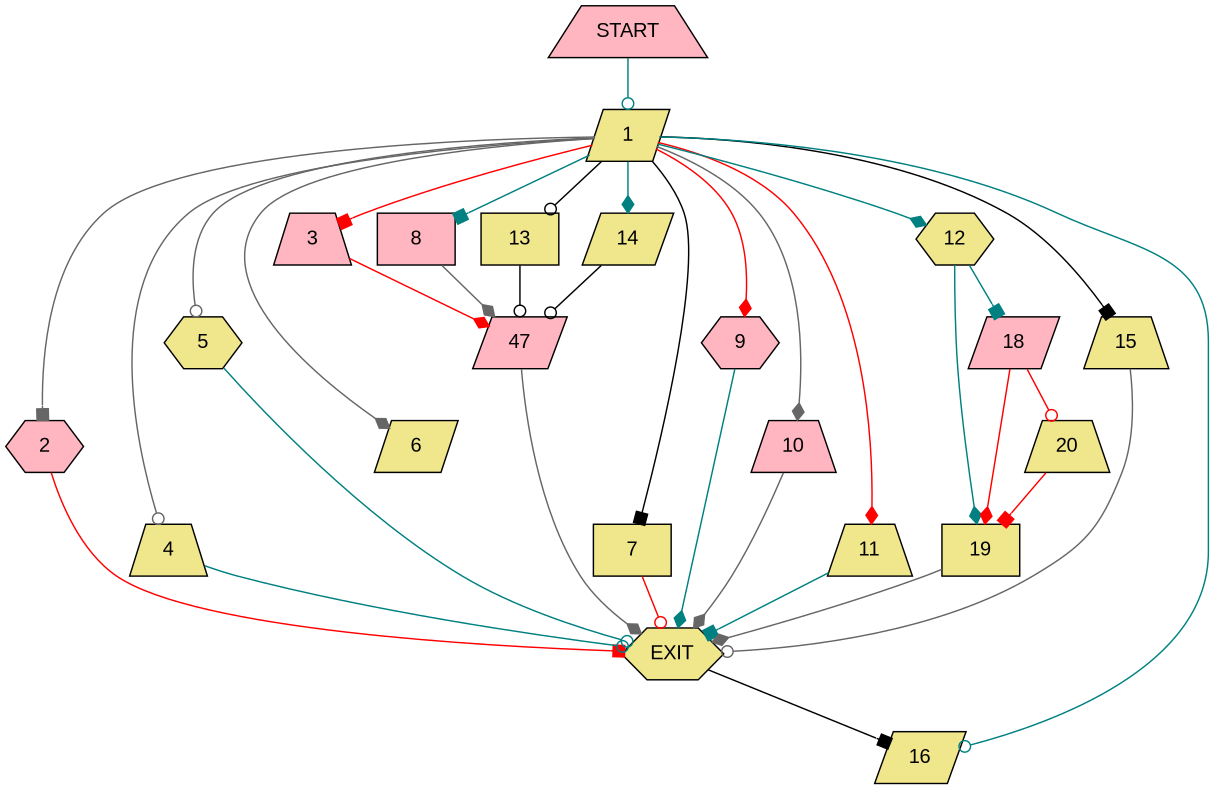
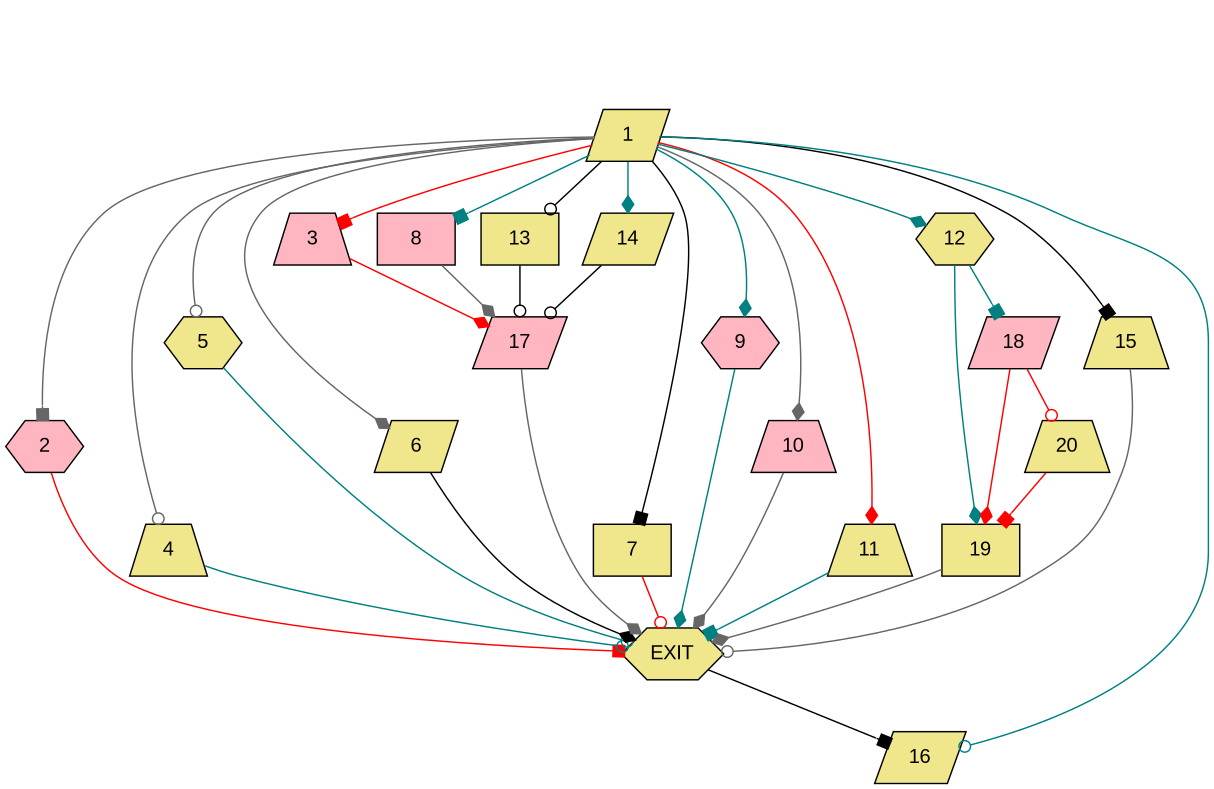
(628, 32) -> none
(728, 208) -> (728, 208)
(520, 343) -> (520, 343)
none -> (510, 571)
